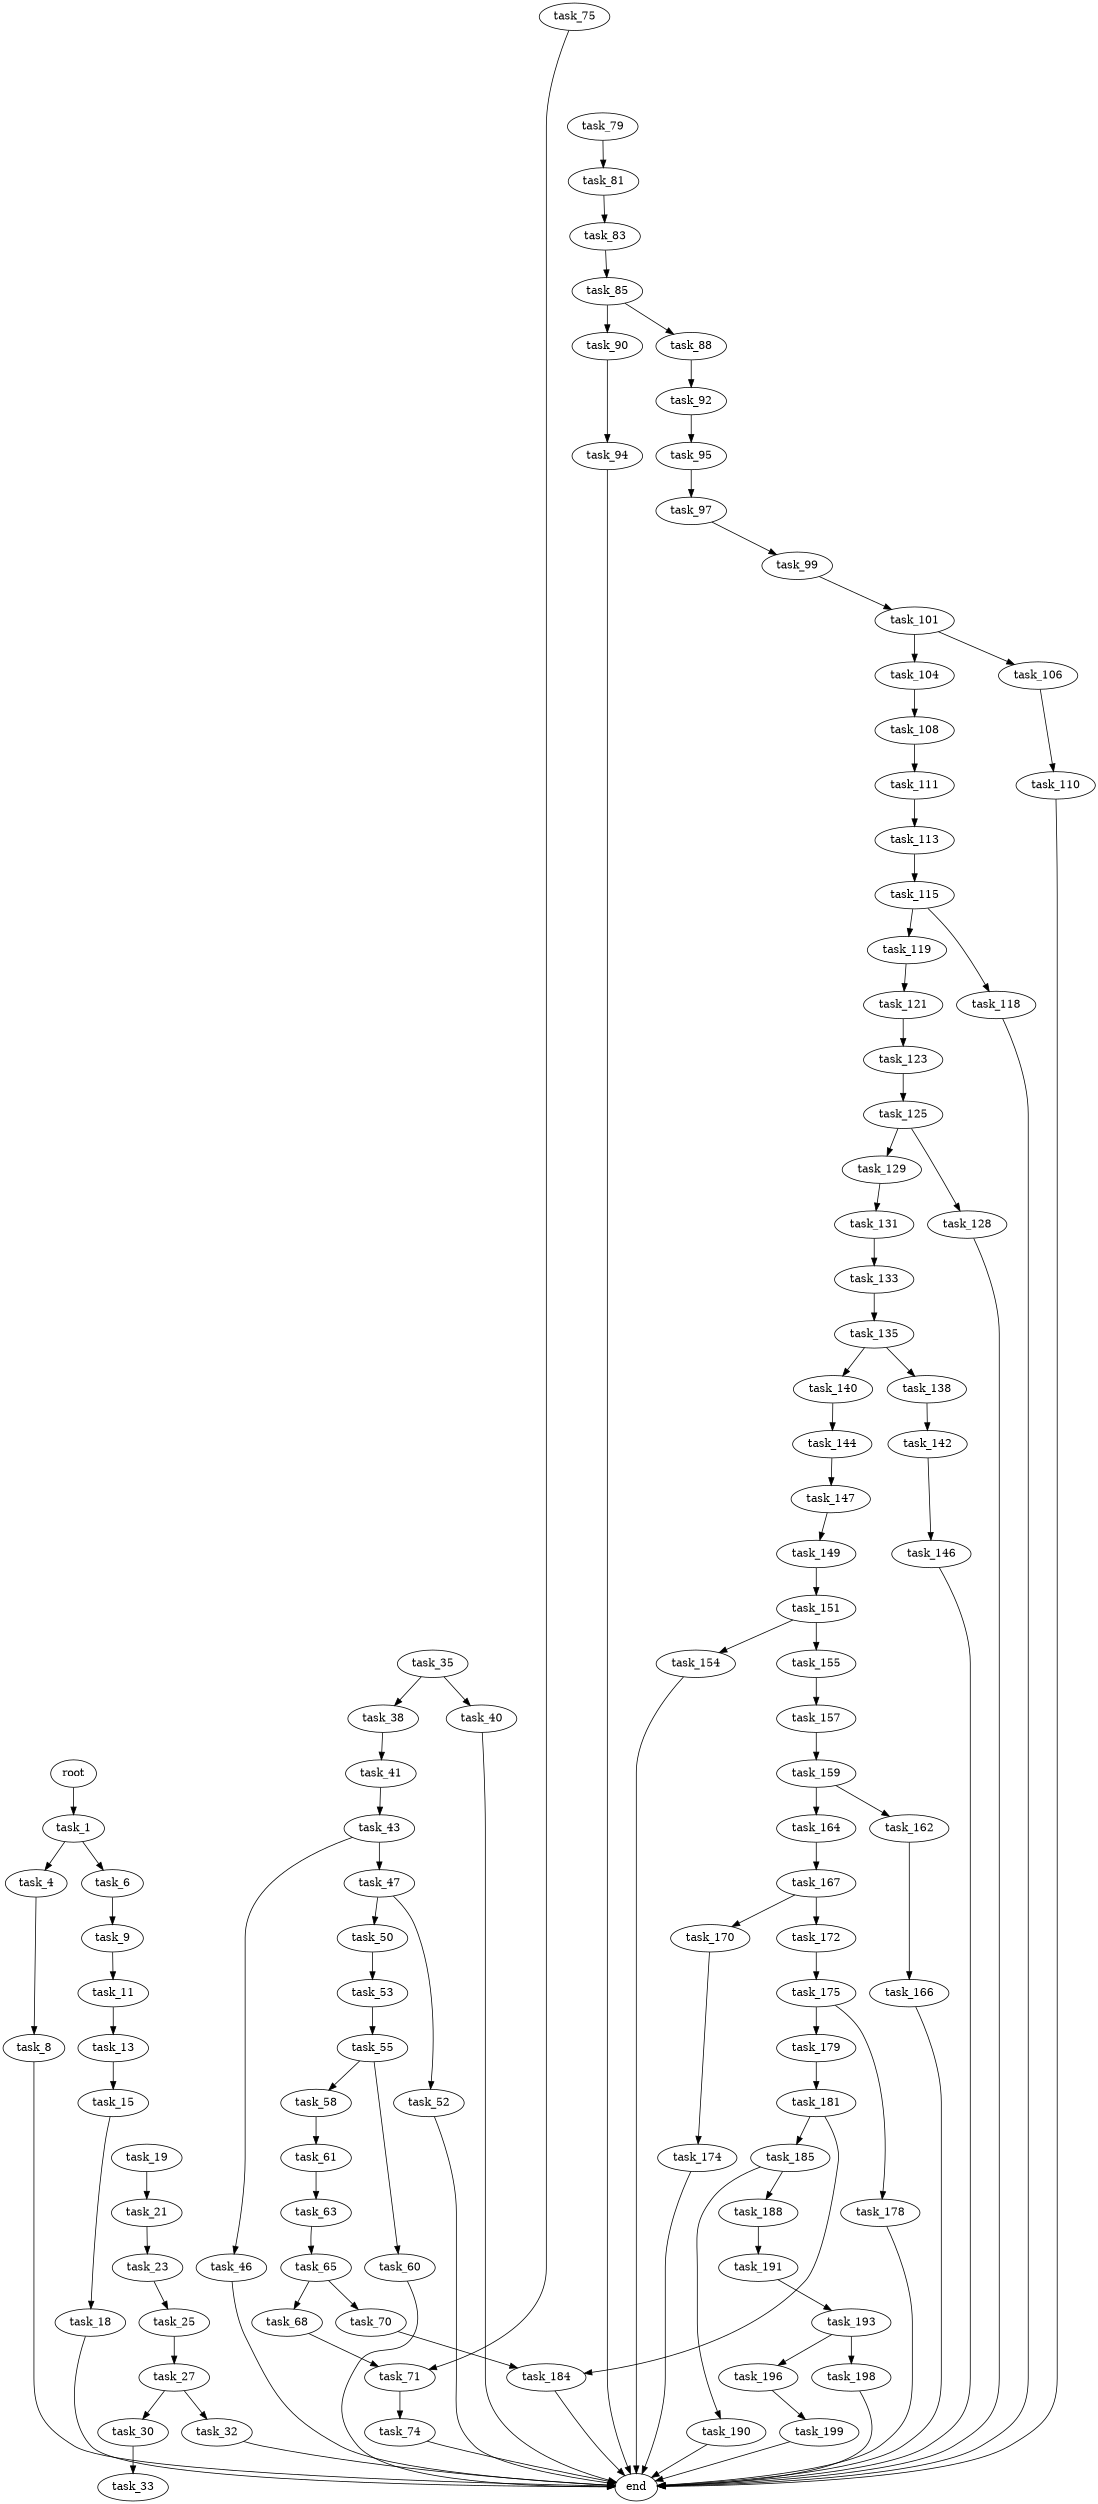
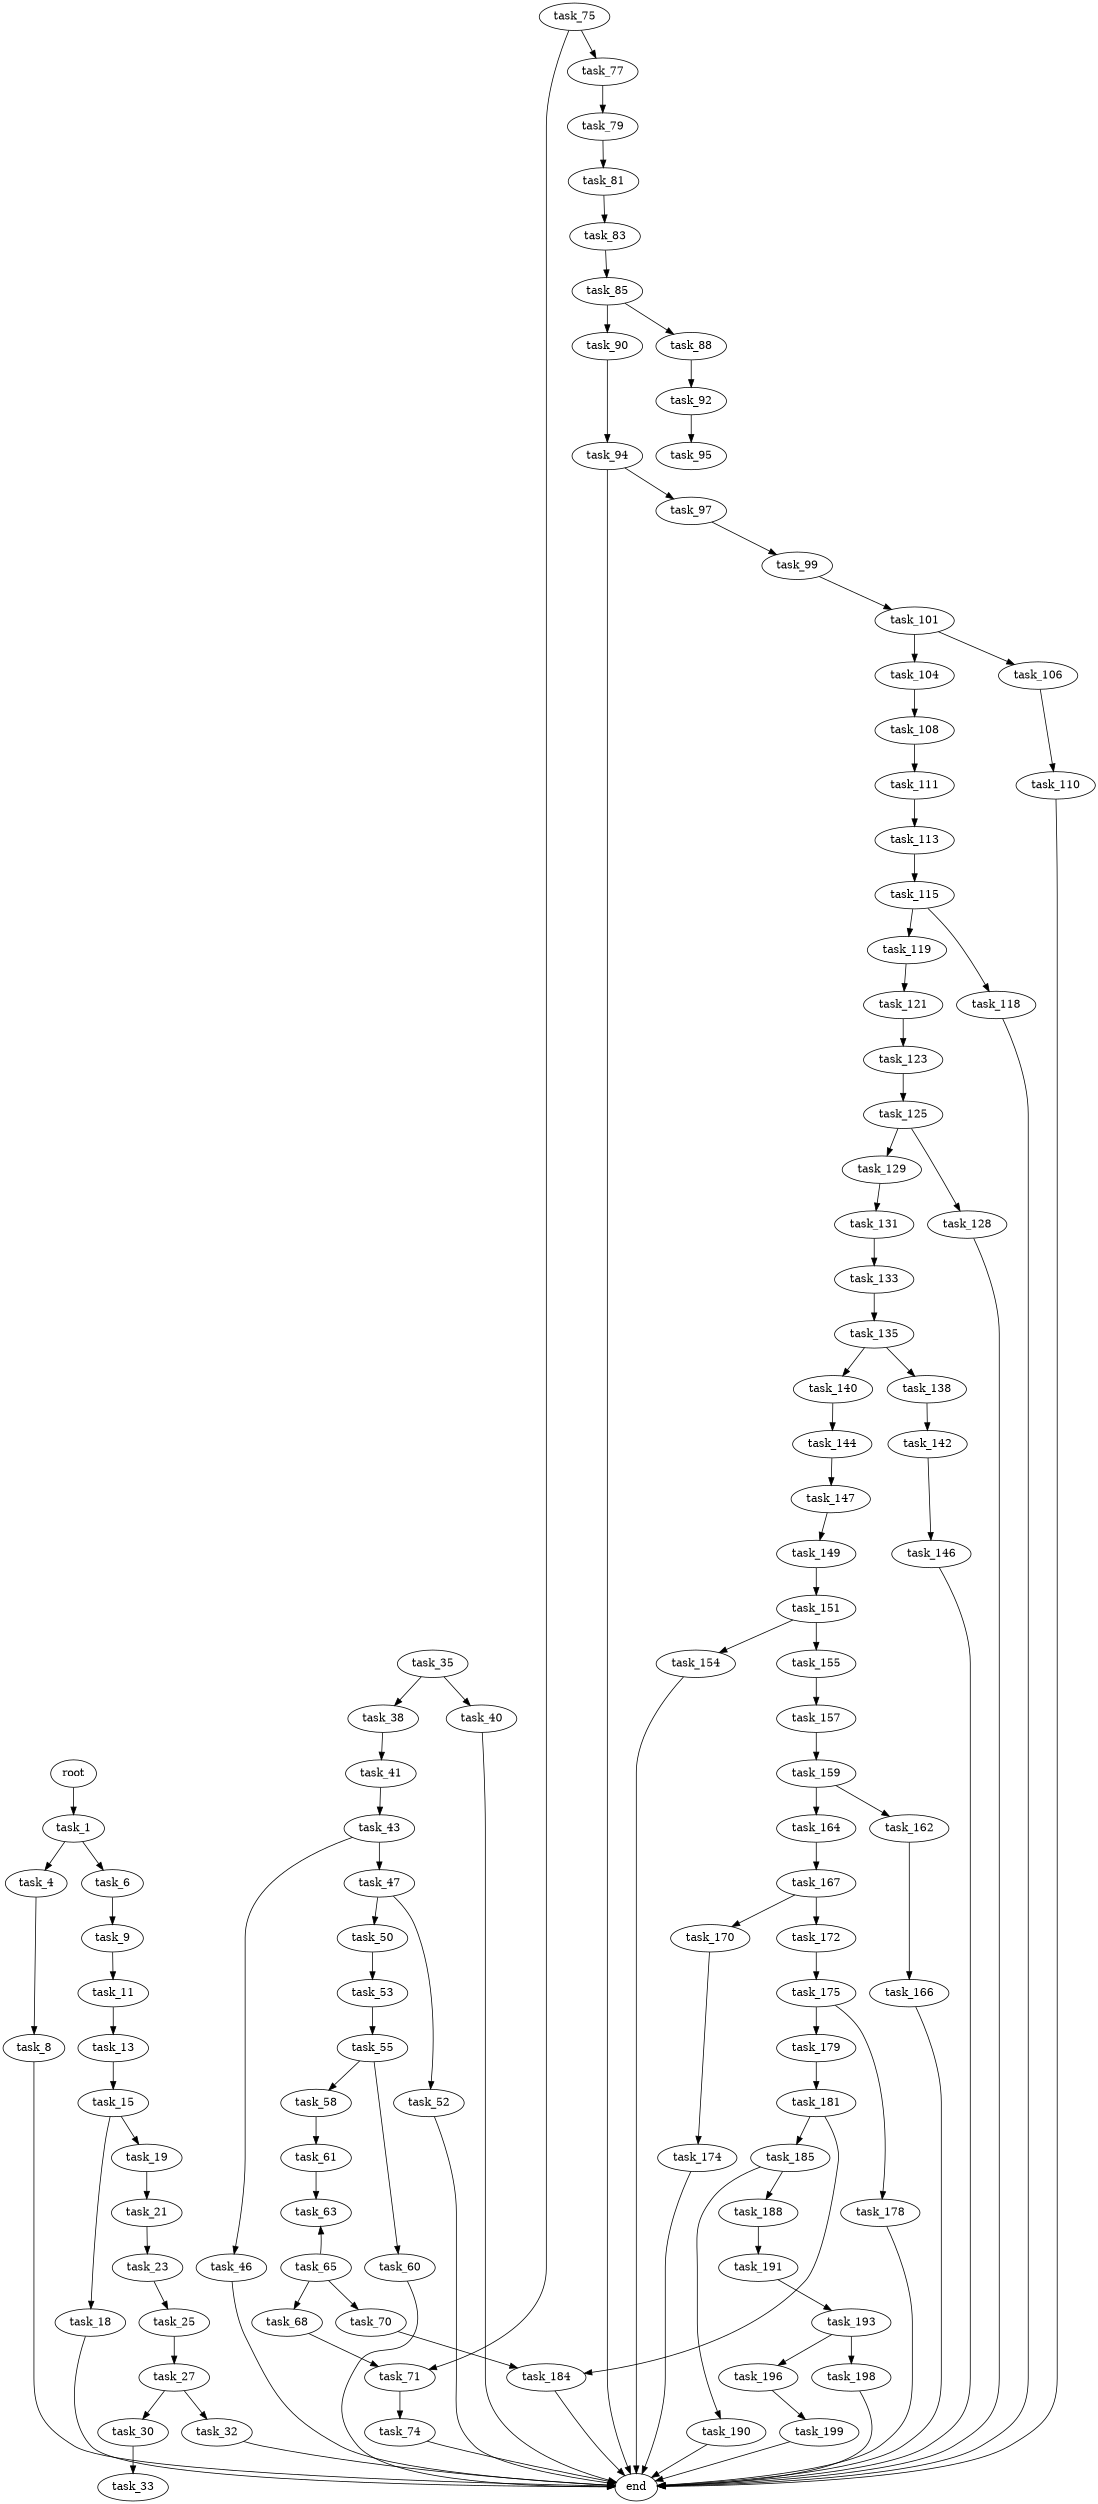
none -> (603, 72)
(691, 480) -> (646, 481)
none -> (128, 2127)
(311, 2236) -> (321, 2244)
